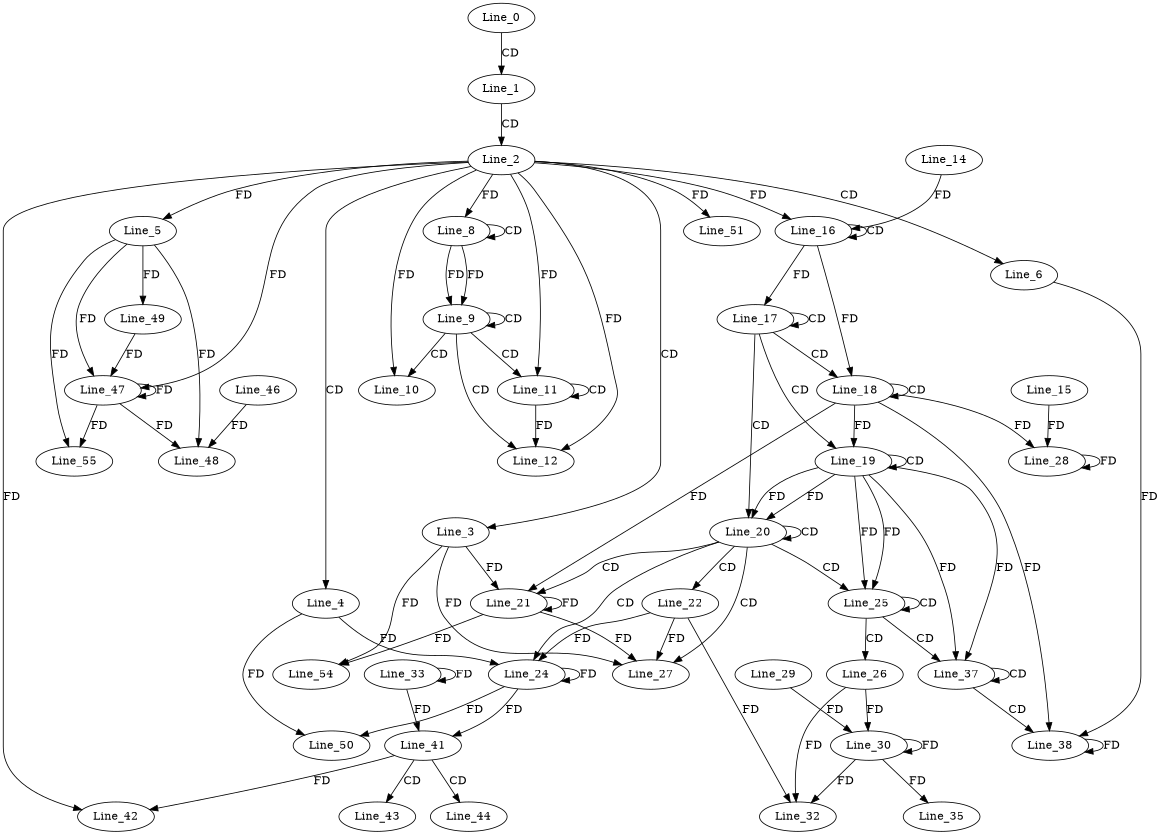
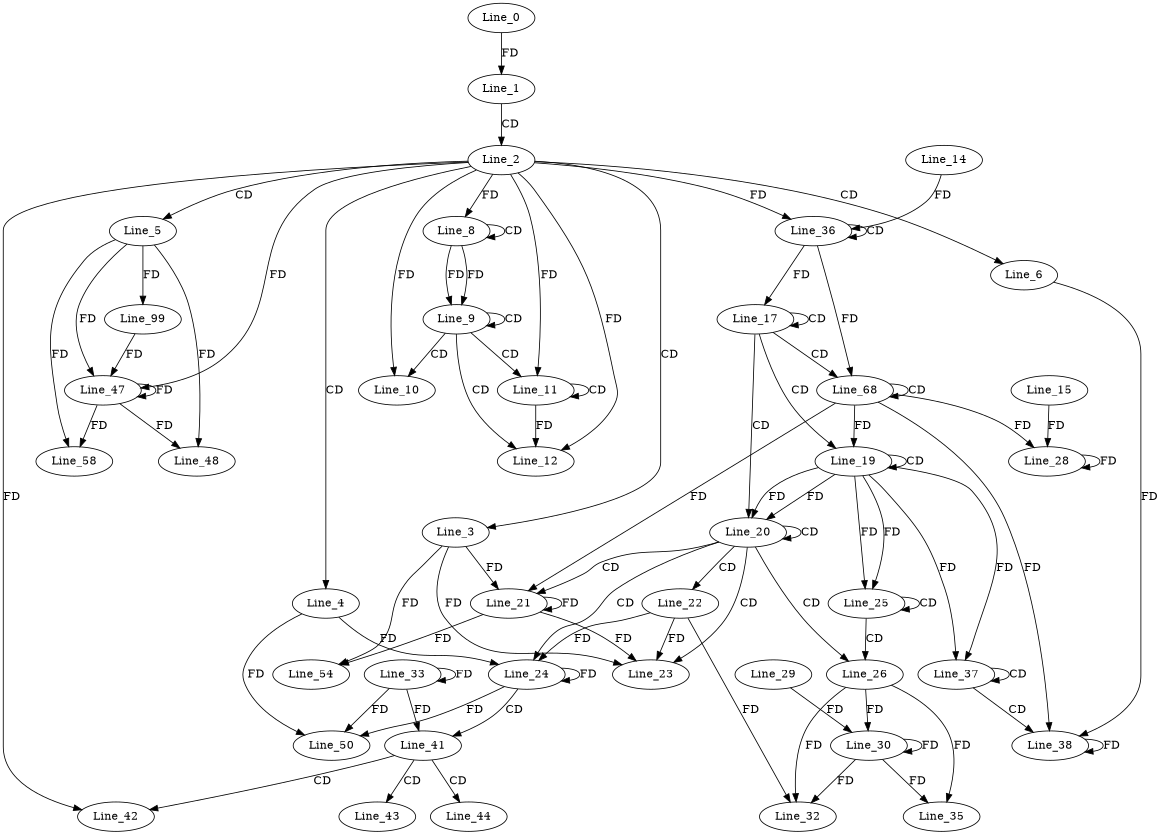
(510, 53) -> (510, 53)
(244, 196) -> (244, 196)
(722, 231) -> none
(813, 231) -> (813, 231)
(143, 319) -> (143, 319)
(258, 390) -> none
(855, 390) -> (855, 390)
(74, 461) -> (74, 461)
(808, 563) -> (793, 606)
(908, 636) -> none
(651, 675) -> (651, 675)
none -> (370, 707)
(514, 710) -> (514, 710)
none -> (945, 727)
(323, 781) -> (323, 781)
